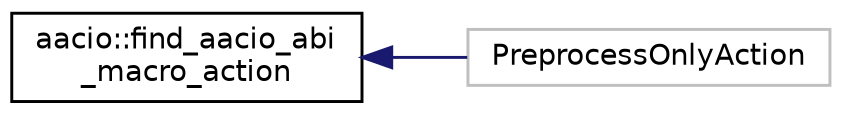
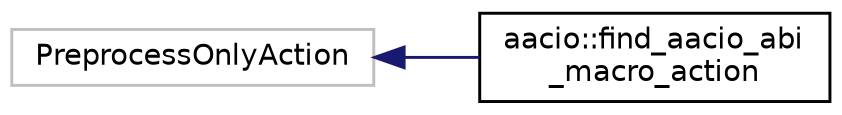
(430, 57) -> (442, 57)
